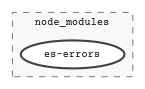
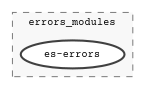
(73, 22) -> (73, 22)
